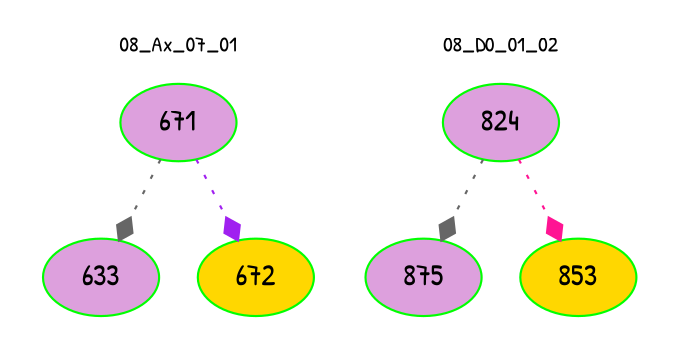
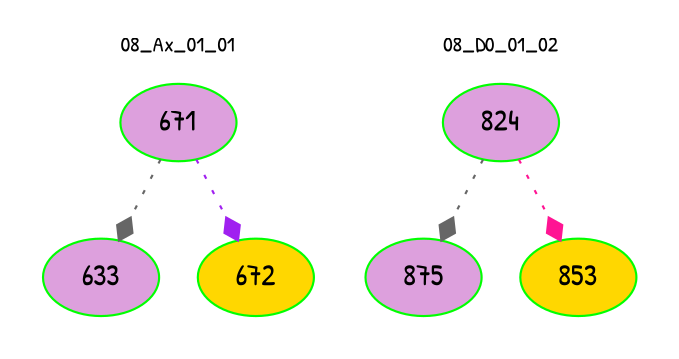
(178, 46) -> (178, 46)
